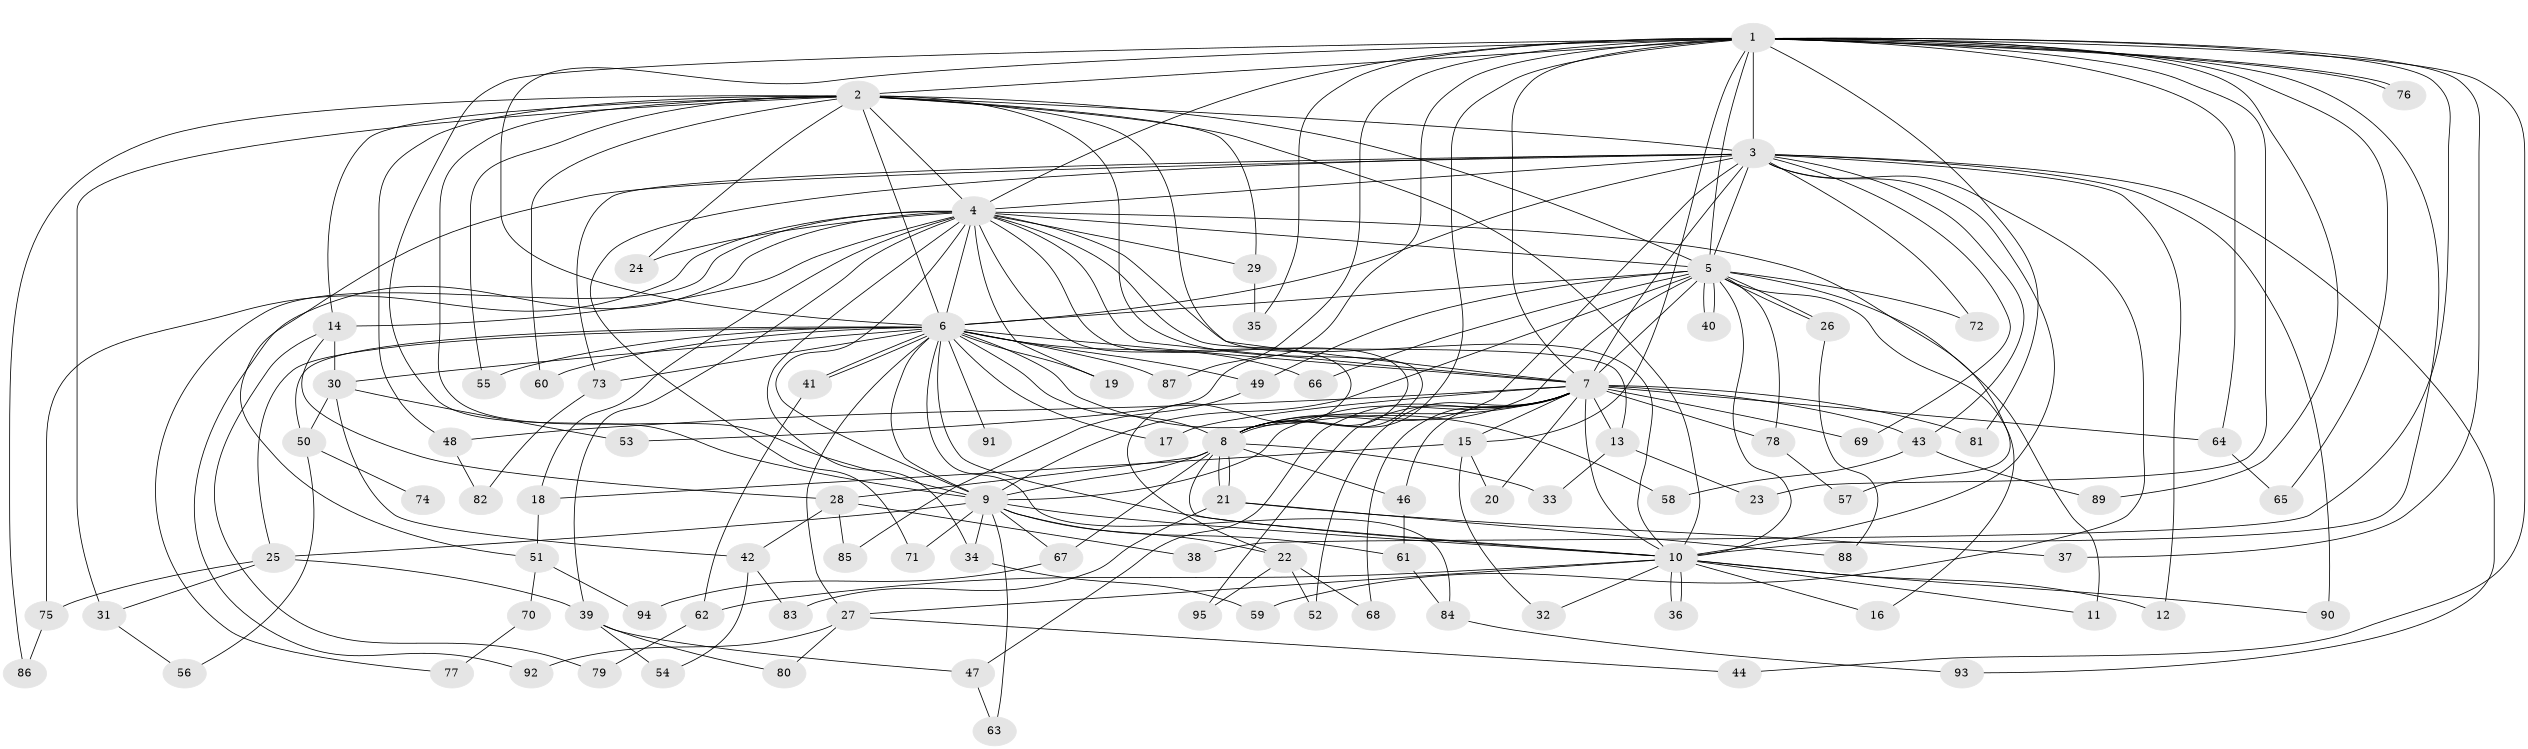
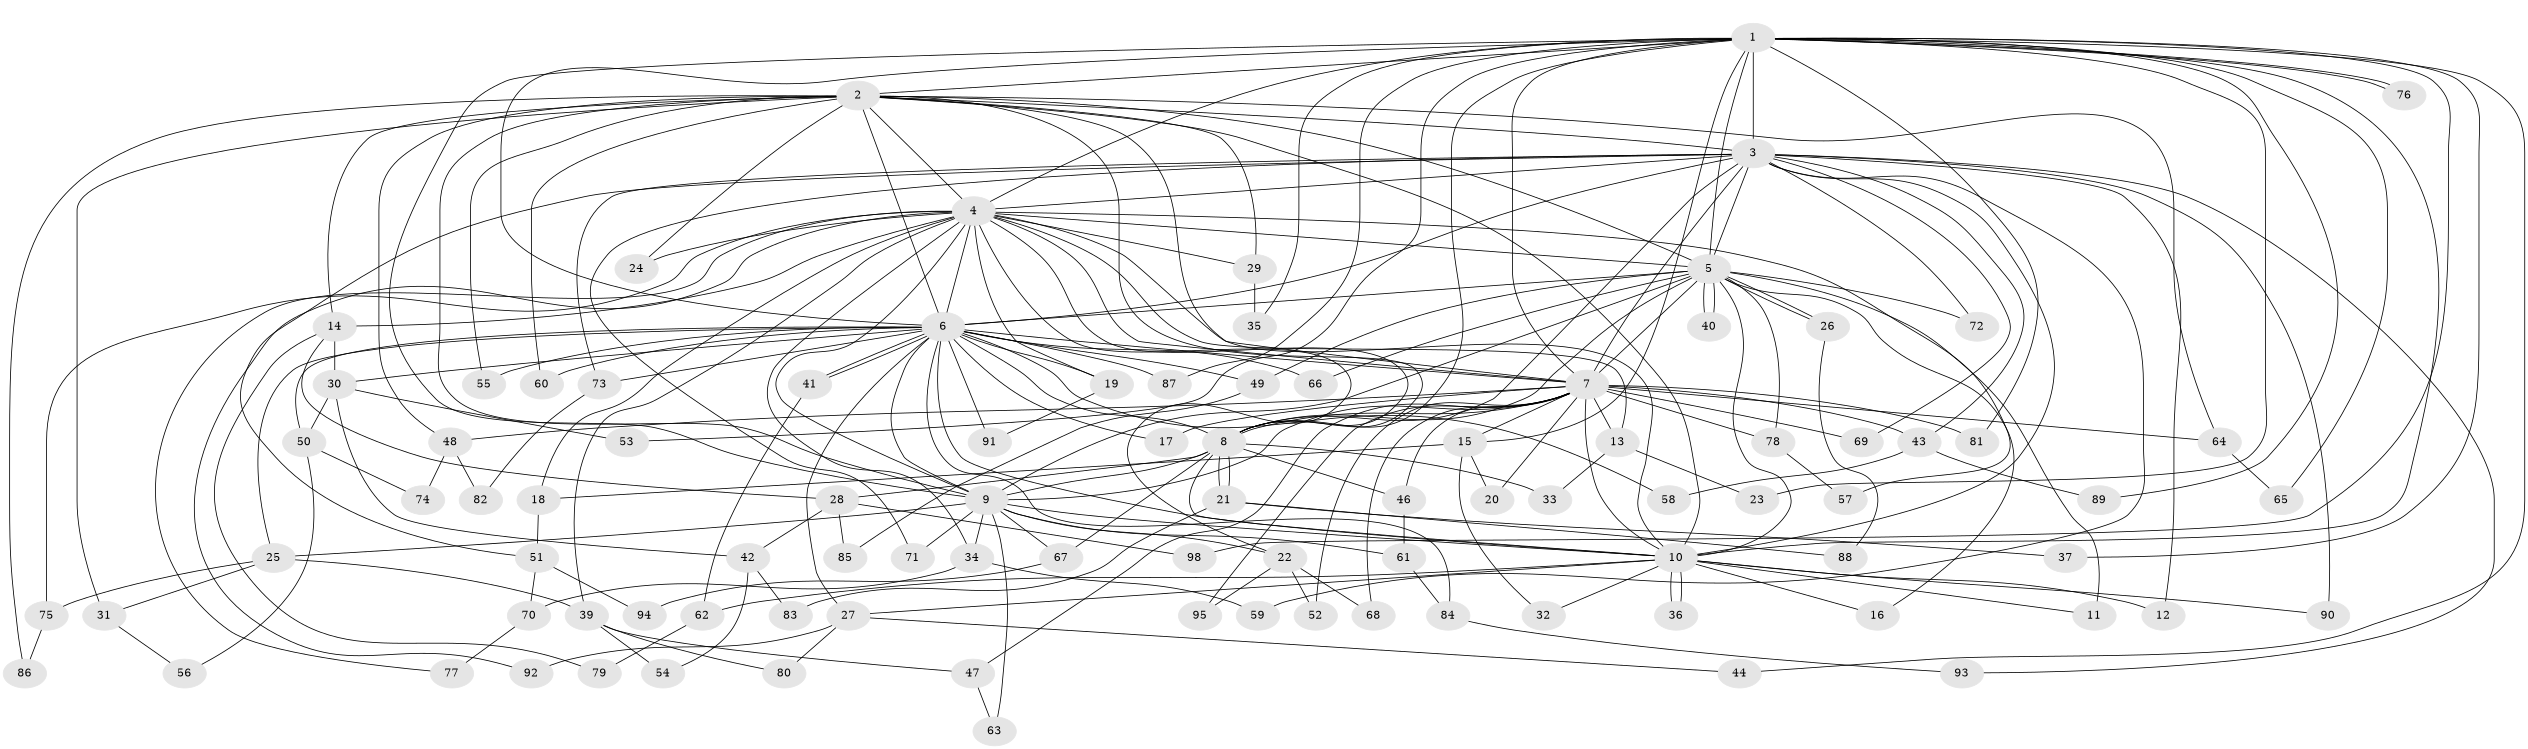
(2155, 88) -> (1669, 128)
none -> (1051, 413)
none -> (437, 471)
(1195, 558) -> (1195, 558)
none -> (781, 588)
